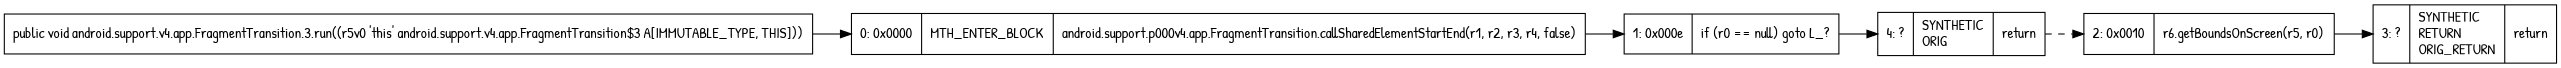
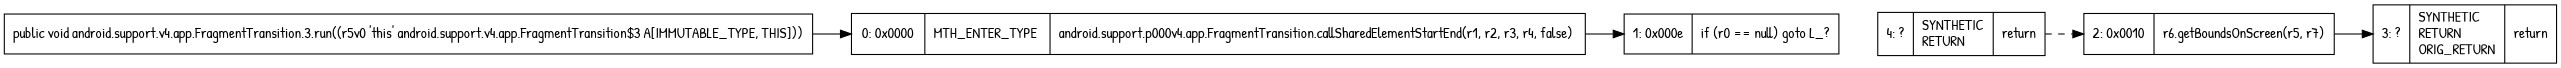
(987, 33) -> (986, 33)
(2244, 33) -> (2244, 33)
(1853, 34) -> none
(1935, 42) -> (1944, 42)
